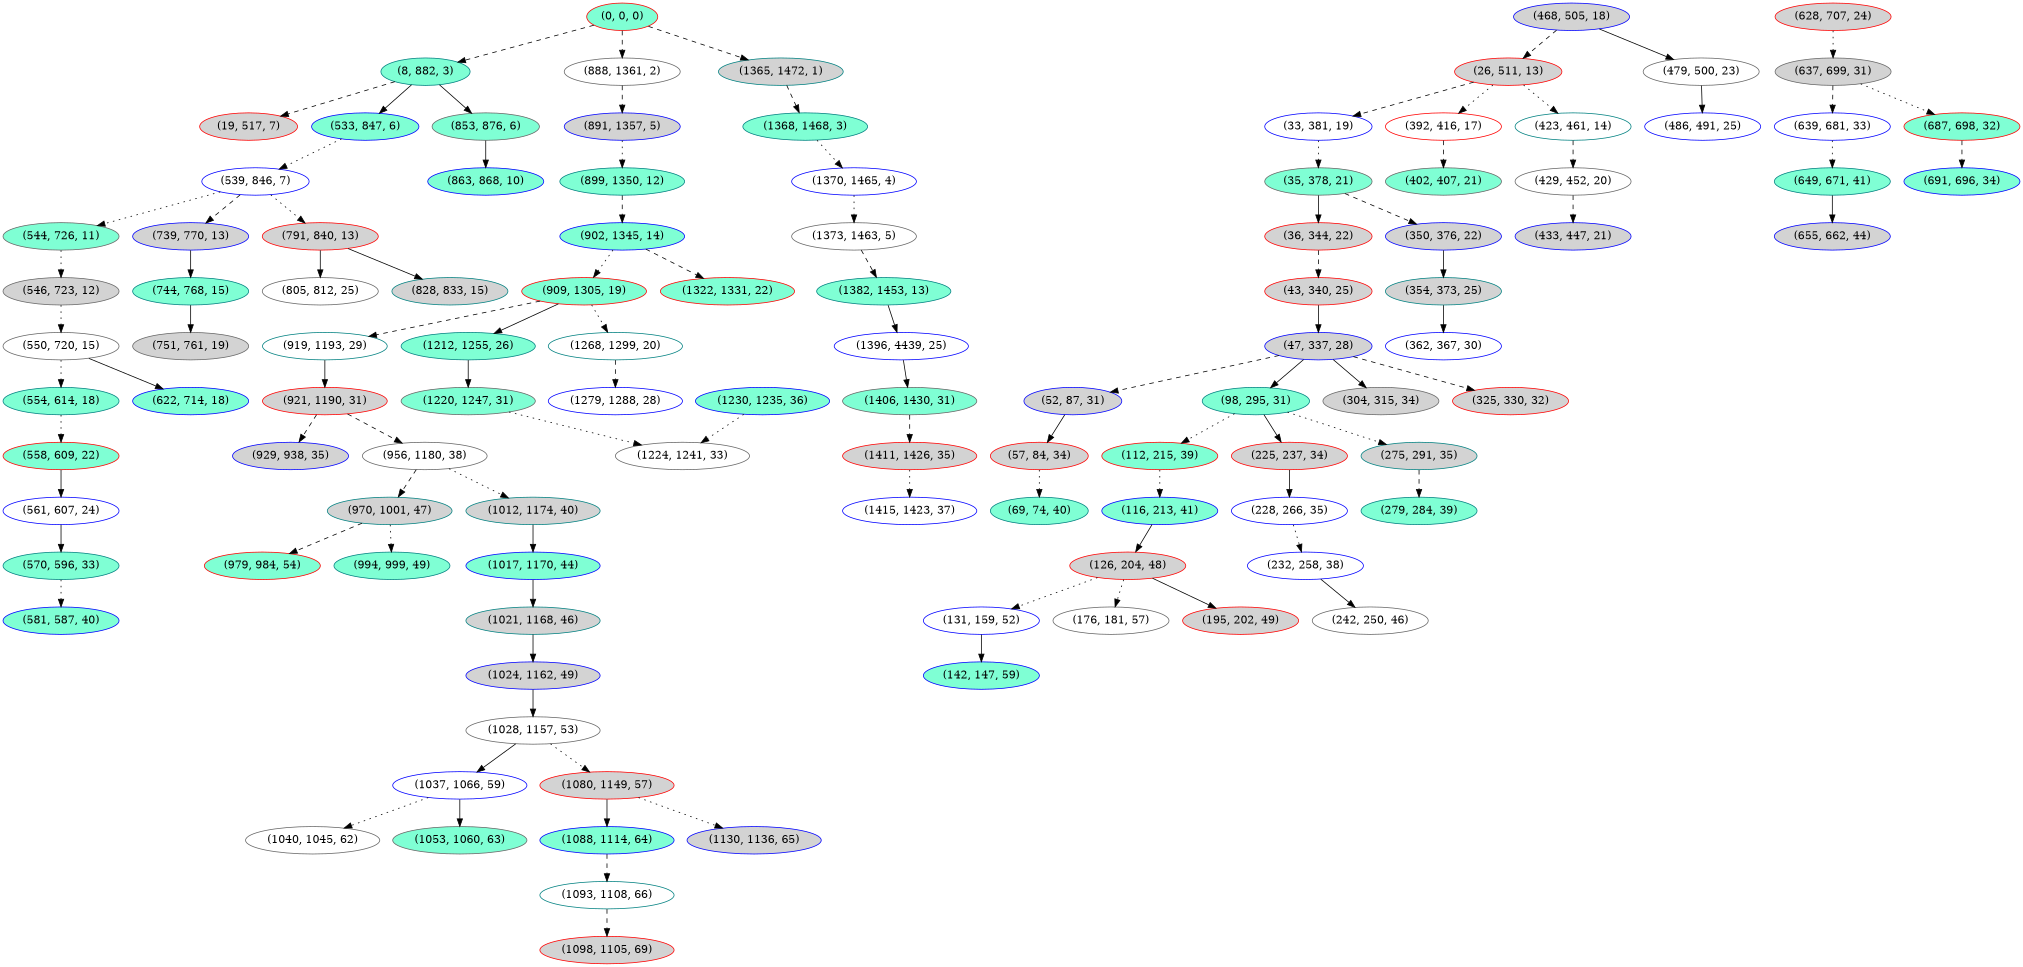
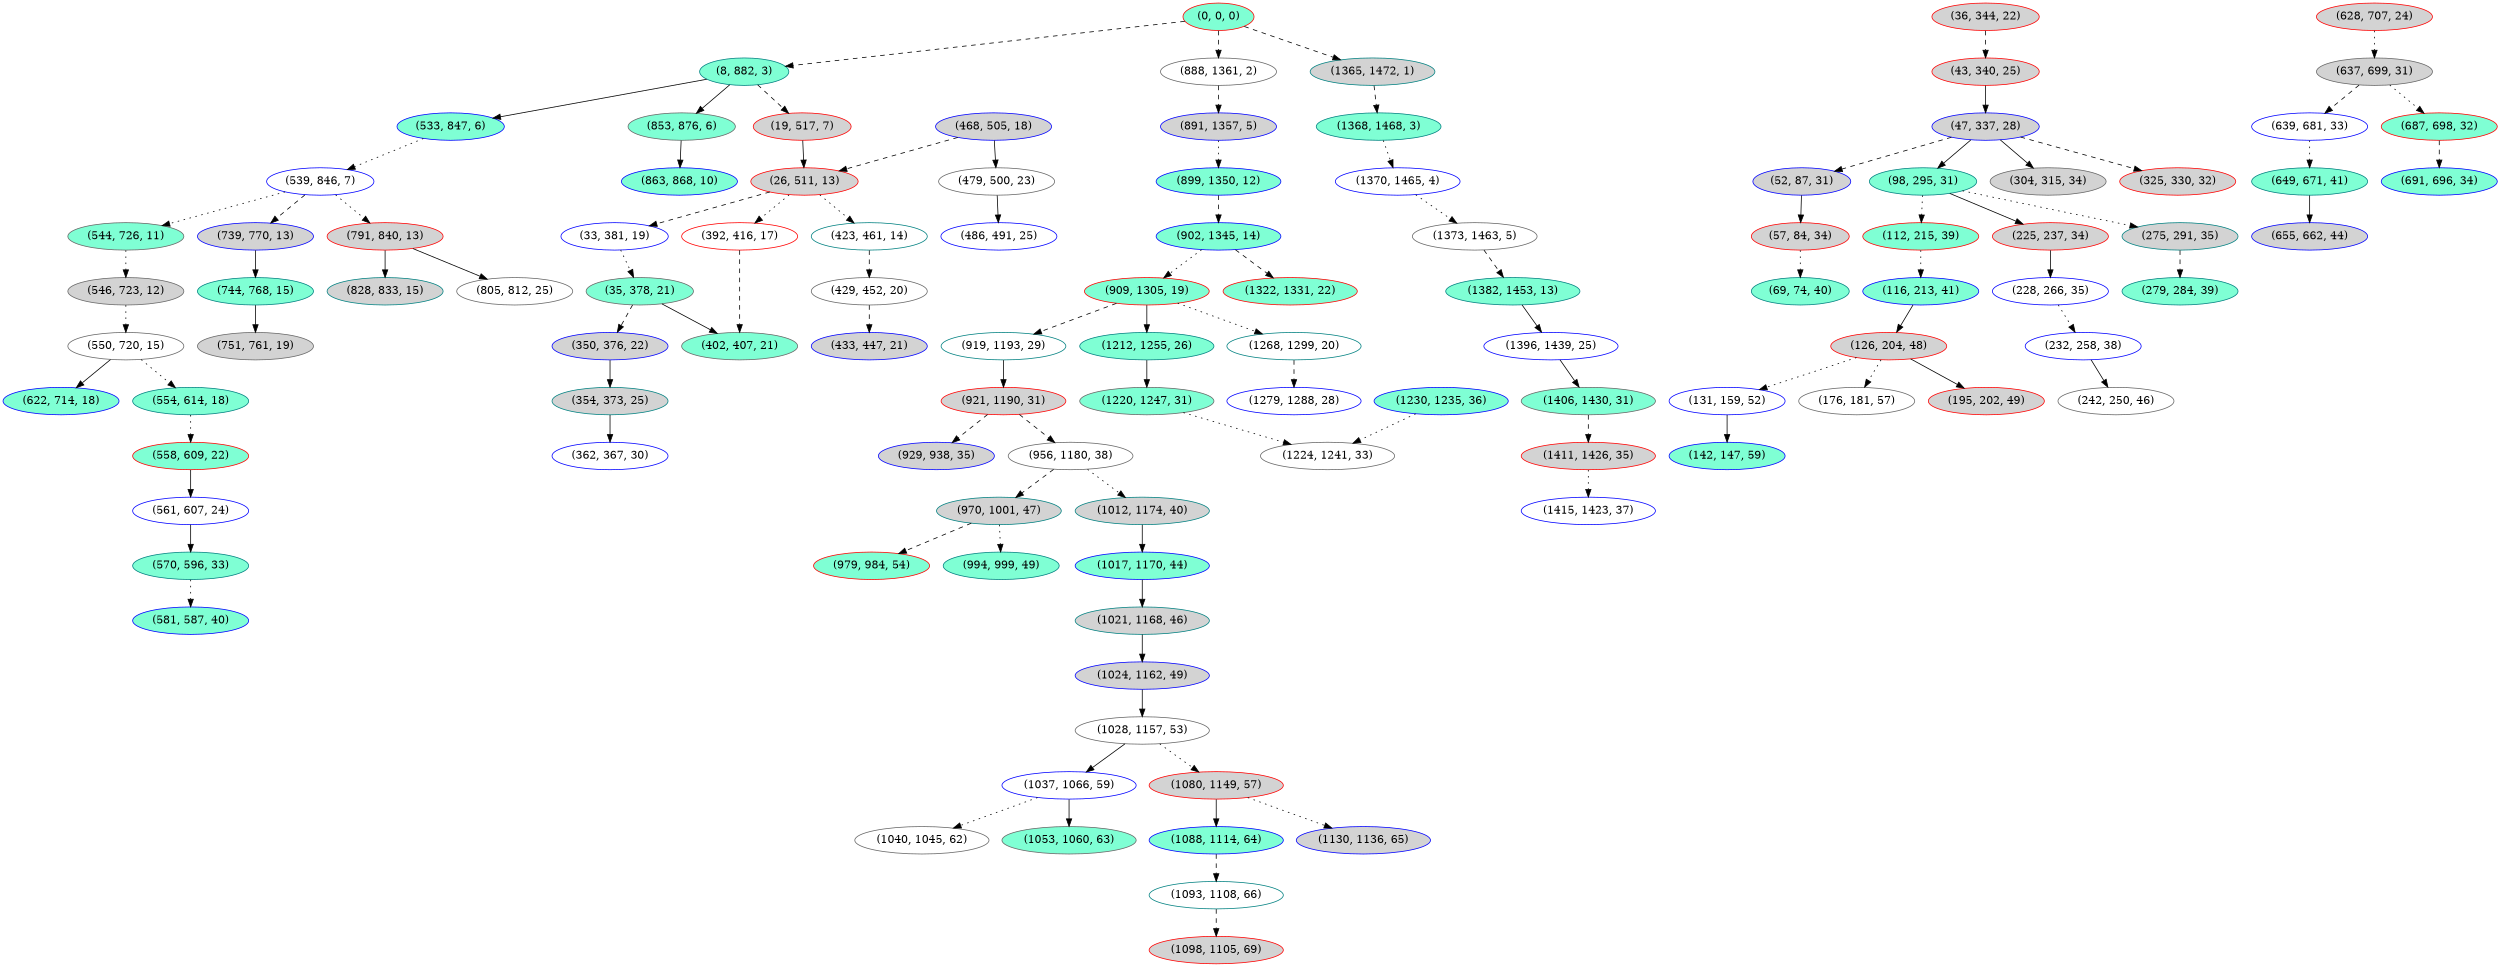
none -> (803, 150)
(622, 181) -> (1218, 181)
(1318, 205) -> (686, 317)
(901, 346) -> (1551, 346)
